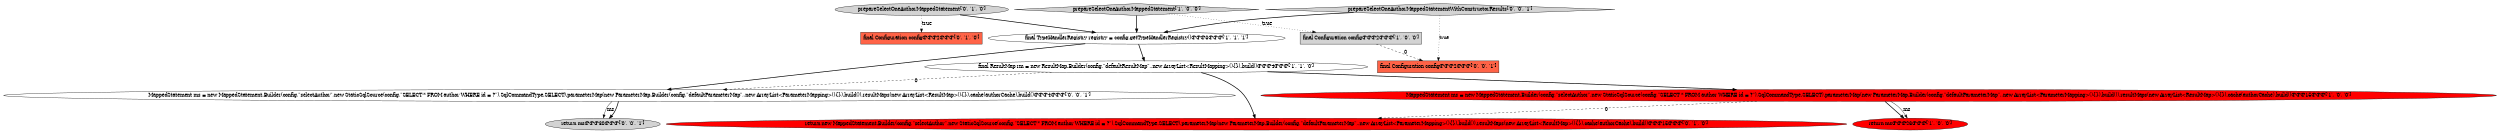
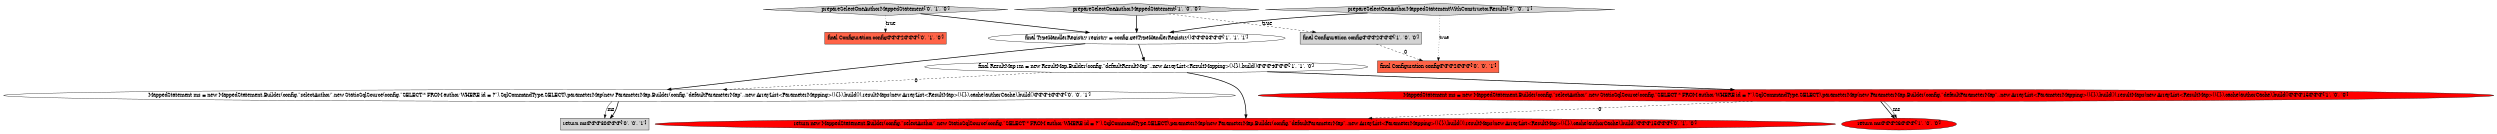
(922, 10) -> (886, 10)
(1241, 23) -> (1230, 22)
(603, 124) -> (605, 124)
